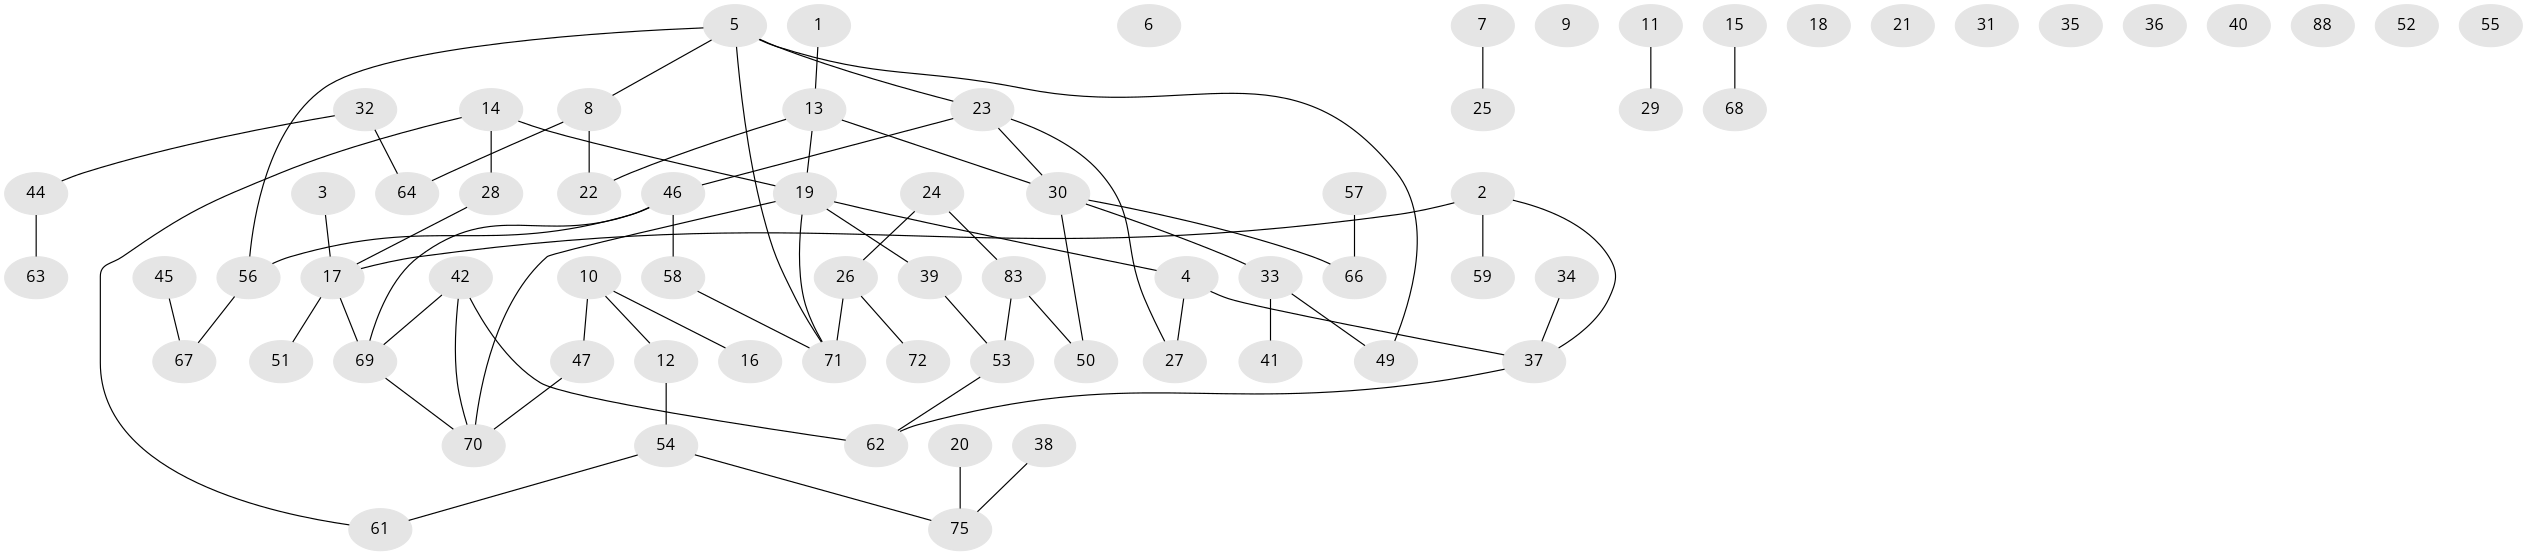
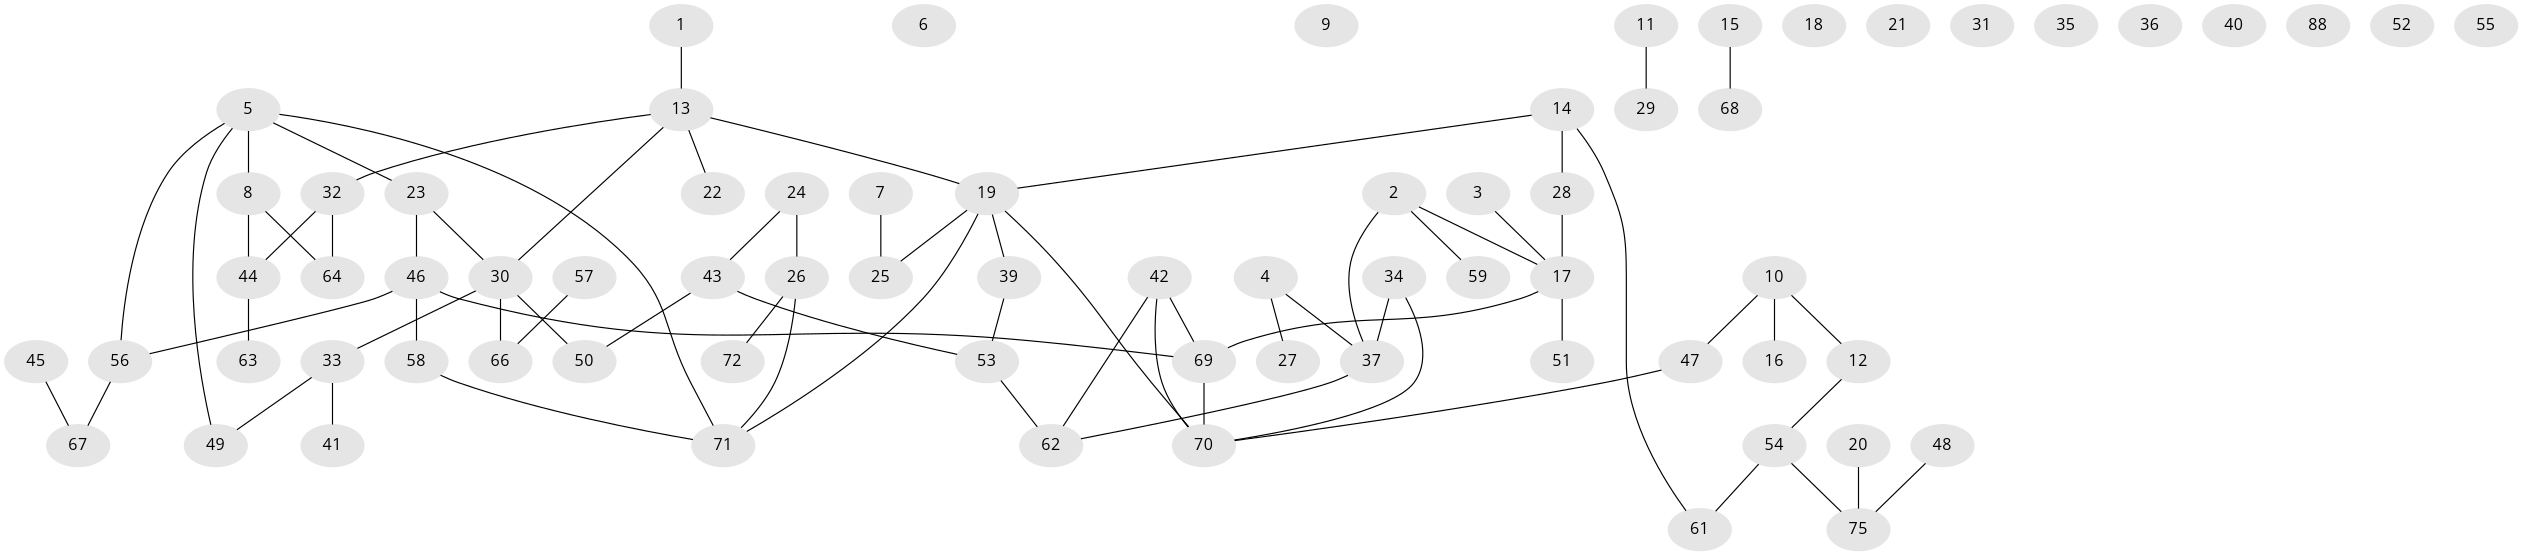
none -> (502, 140)
(589, 152) -> (249, 236)
(1114, 192) -> none
(955, 229) -> (934, 236)
(1014, 278) -> (713, 278)
none -> (1371, 408)
(1044, 446) -> (1943, 446)
